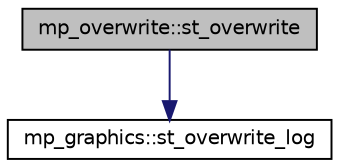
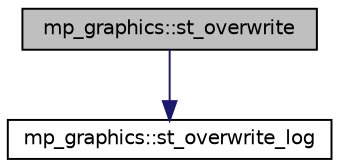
(170, 29) -> (170, 29)
